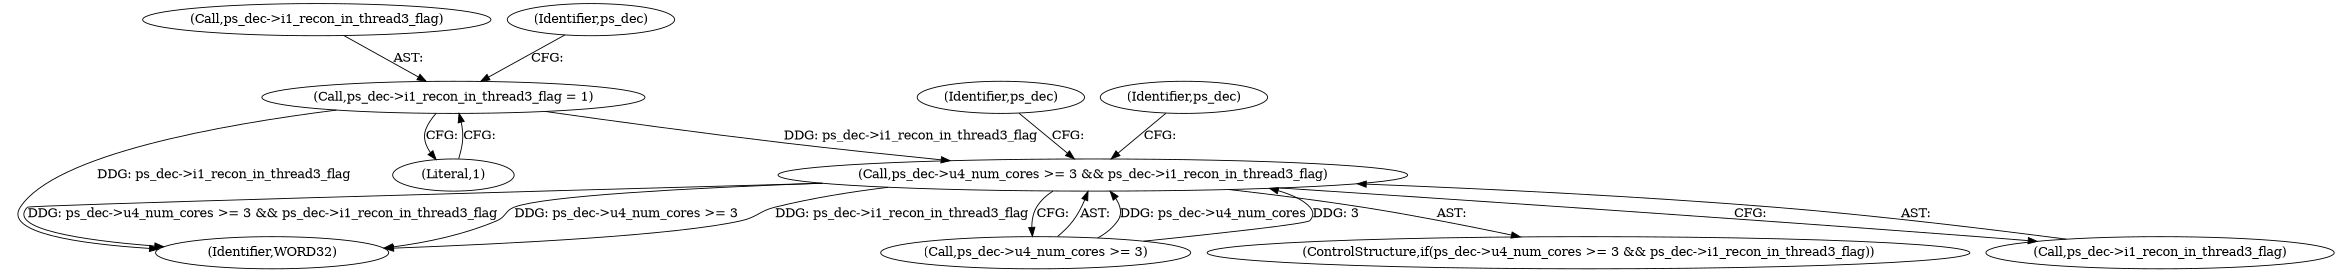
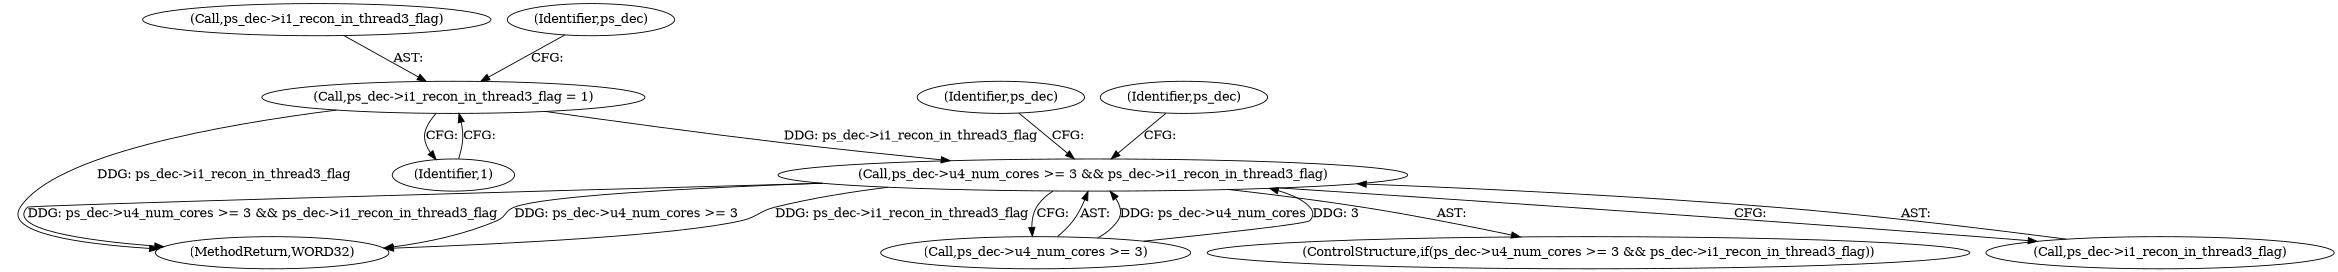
(453, 175) -> (453, 175)
(272, 253) -> (272, 253)
